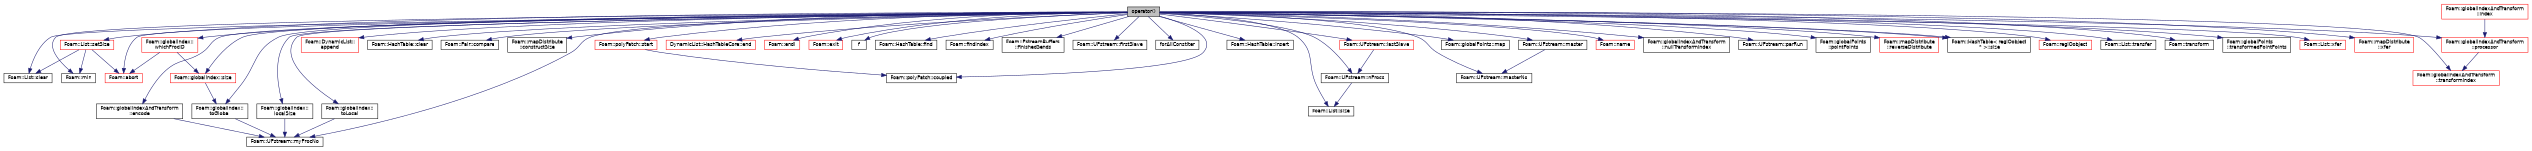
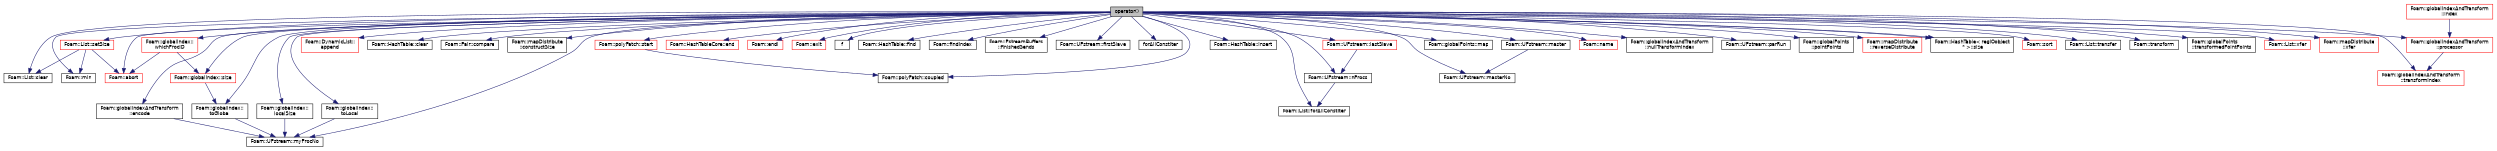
(711, 45) -> (702, 45)
(2065, 45) -> (2040, 45)
(1331, 111) -> (1314, 111)
